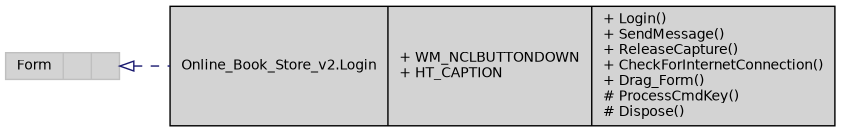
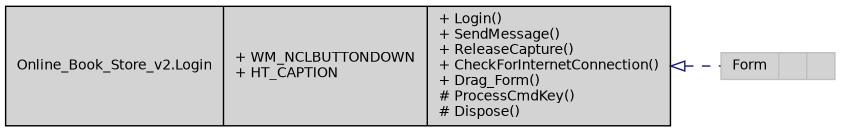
(152, 66) -> (703, 66)
